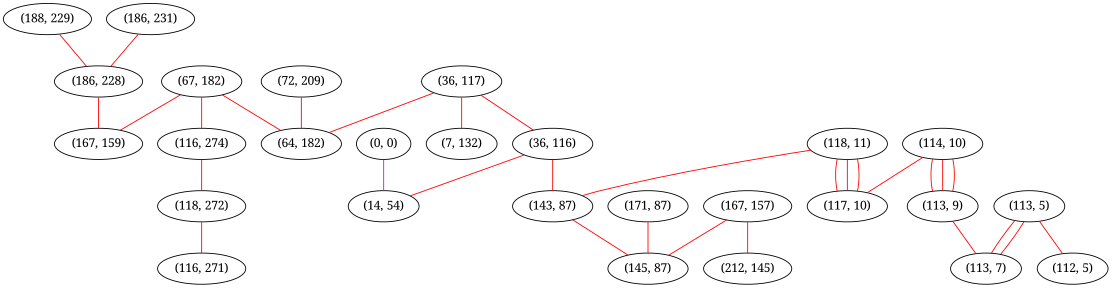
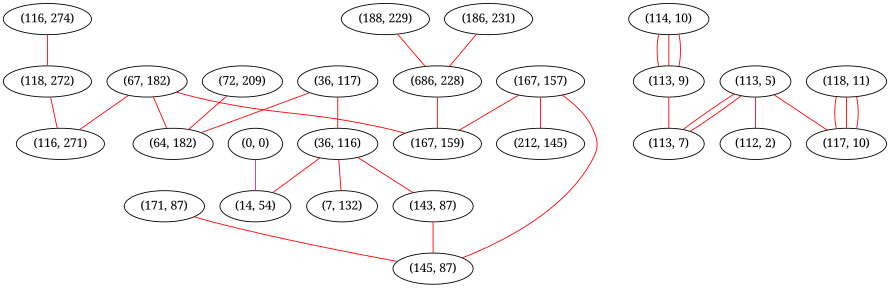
(99, 81) -> (437, 81)
(202, 113) -> (104, 113)
(462, 113) -> (340, 175)
none -> (489, 113)
(696, 170) -> none
(895, 175) -> (801, 112)
(1073, 269) -> (755, 144)
